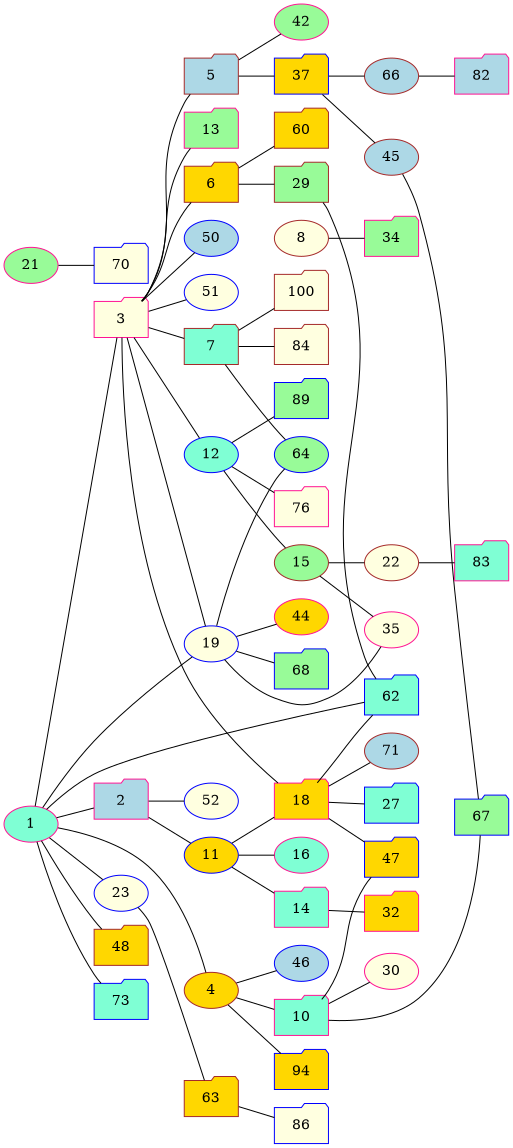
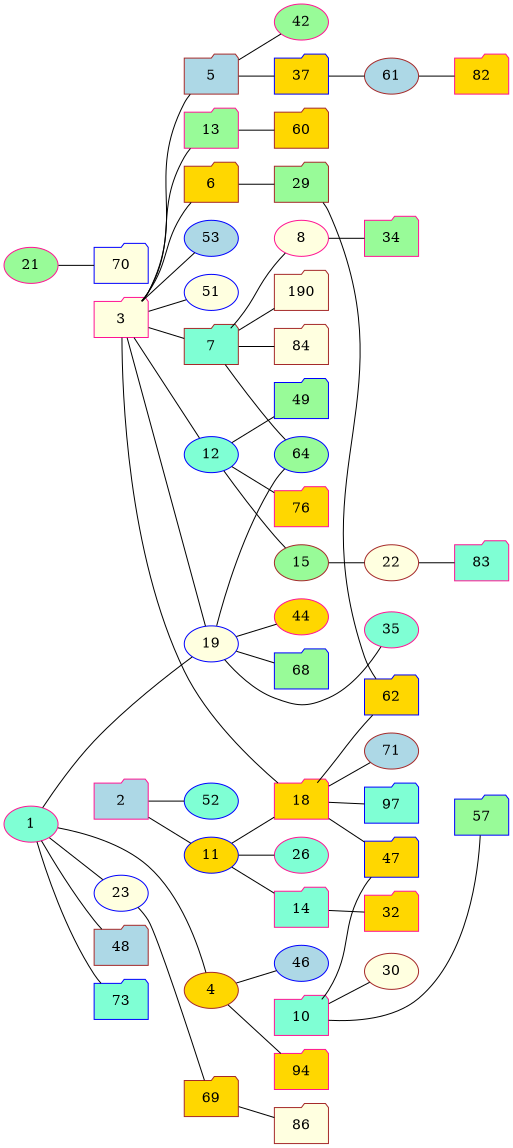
(392, 76) -> (392, 76)
(482, 76) -> (482, 76)
(257, 157) -> (257, 130)
(392, 157) -> none
(211, 238) -> (211, 238)
(301, 238) -> (301, 238)
none -> (258, 290)
(301, 292) -> (301, 292)
(301, 401) -> (301, 401)
(301, 509) -> (301, 509)
(76, 572) -> none
(341, 592) -> none
(392, 630) -> (392, 630)
(392, 697) -> (392, 697)
(199, 740) -> none
(211, 801) -> (211, 801)
(392, 805) -> (392, 805)
(75, 813) -> none
(482, 817) -> (482, 817)
(301, 855) -> (301, 855)
(121, 947) -> (121, 947)
(392, 971) -> (392, 971)
(255, 1004) -> none
(301, 1071) -> (301, 1071)
(211, 1099) -> (211, 1099)
(301, 1126) -> (301, 1126)
